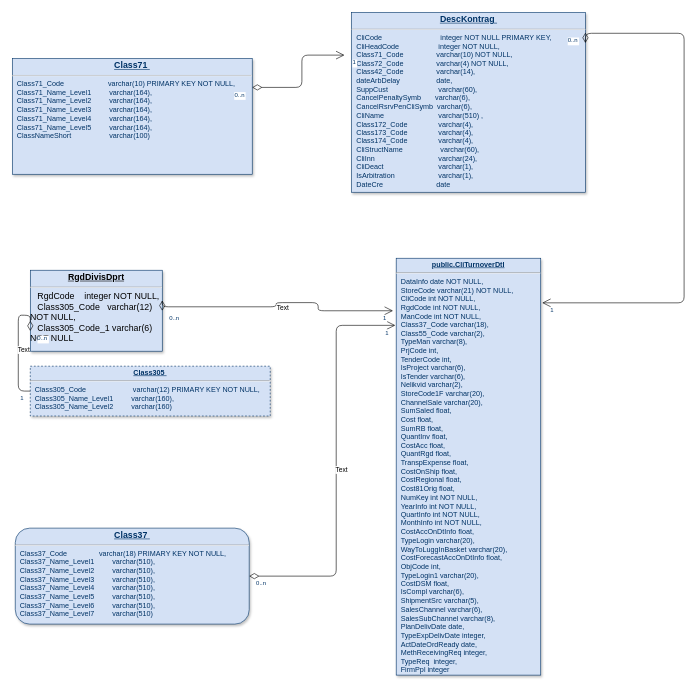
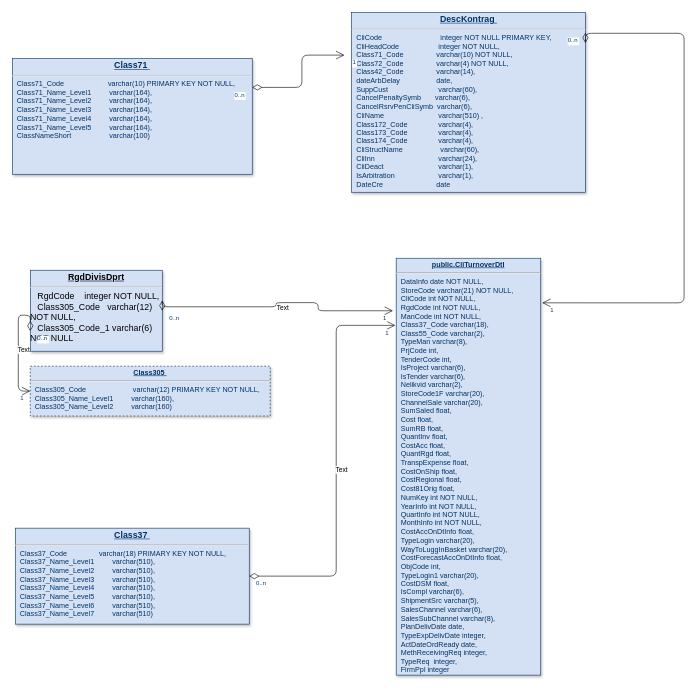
(26, 391) -> (25, 391)
(132, 576) -> (132, 576)
